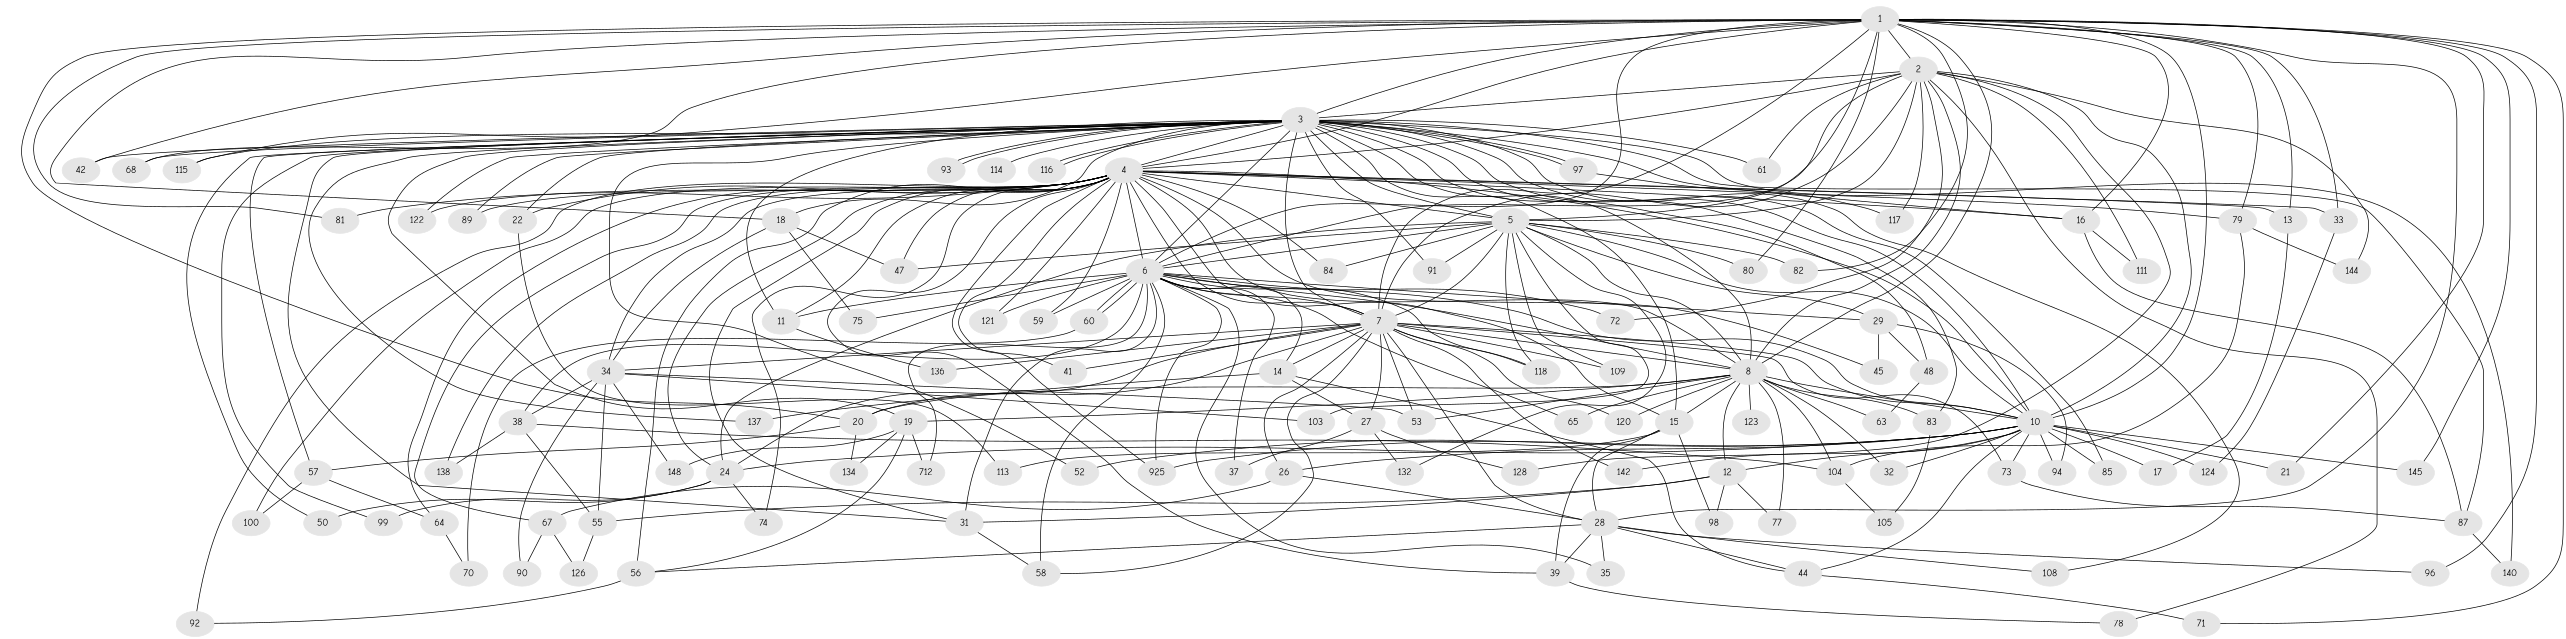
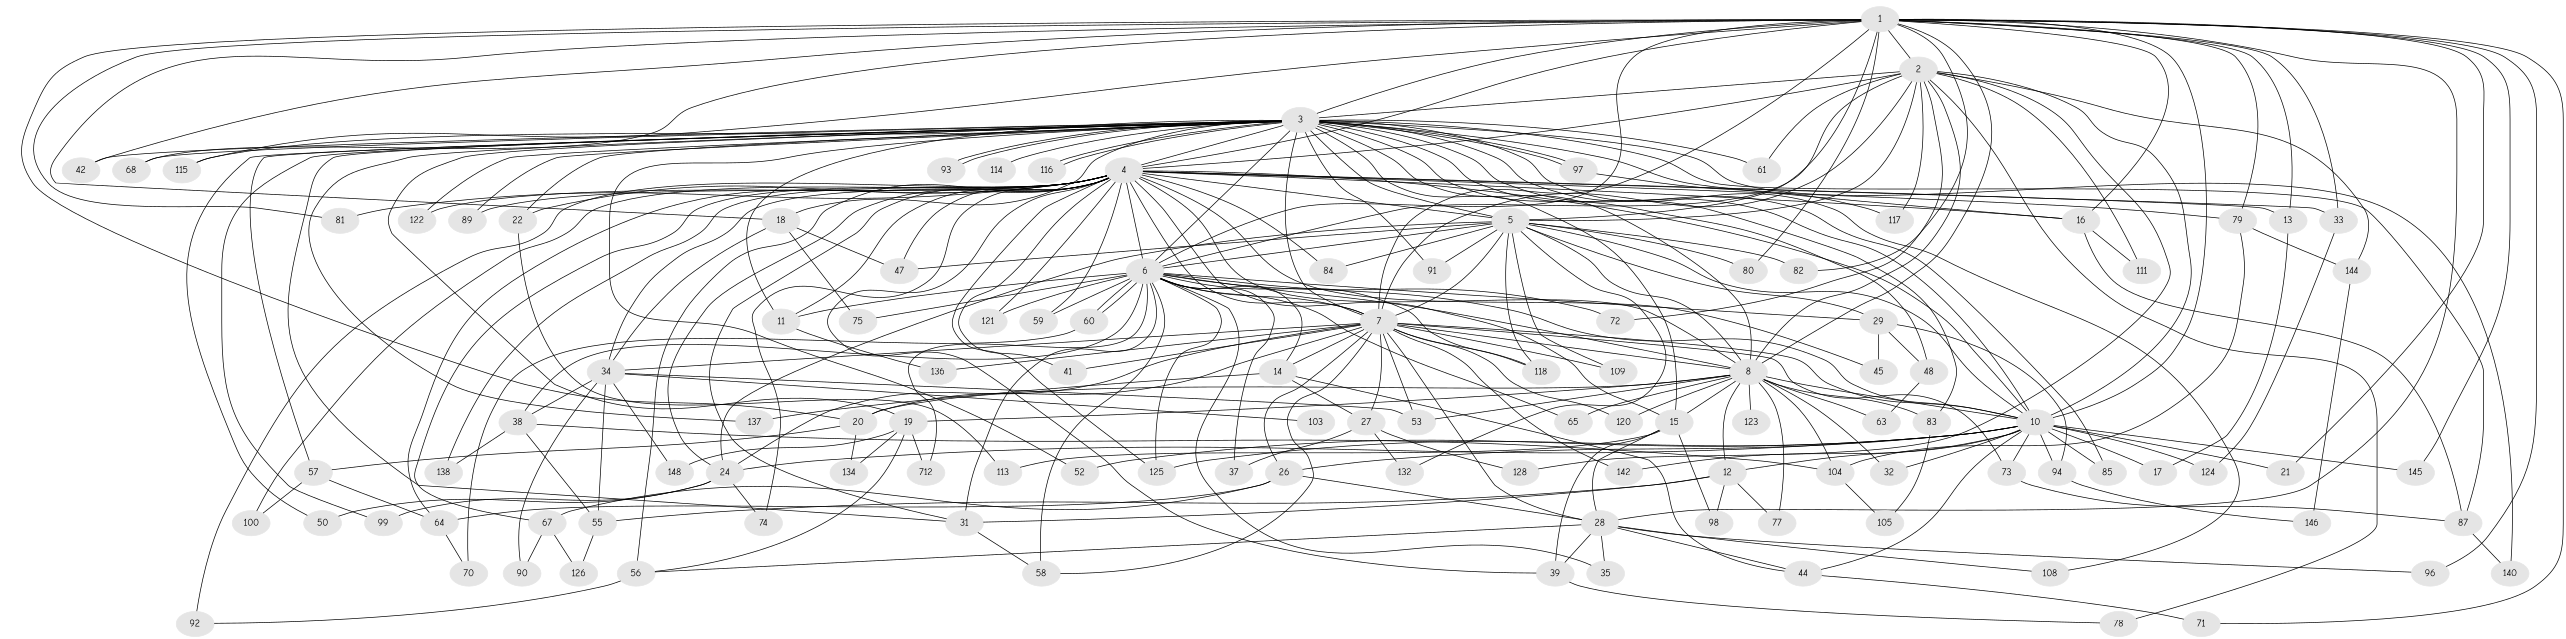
(1648, 370) -> none
(1157, 473) -> (1157, 473)
none -> (661, 506)
none -> (2312, 523)
